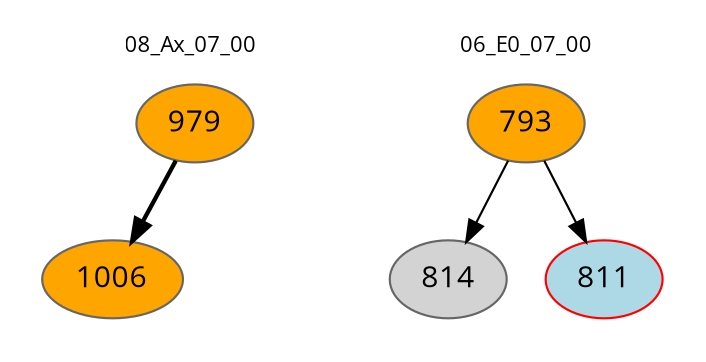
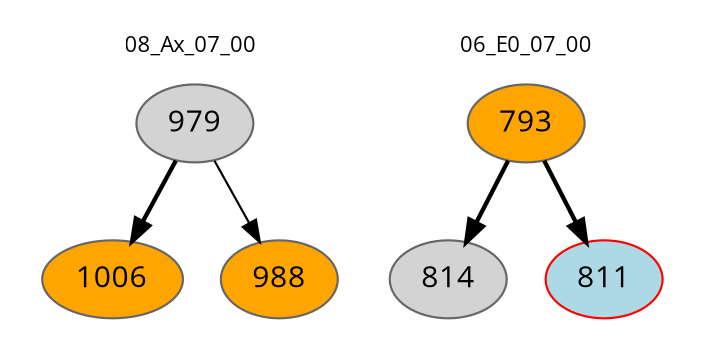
(195, 123) -> (195, 123)
(492, 192) -> (492, 192)
(560, 192) -> (560, 192)
none -> (279, 279)
